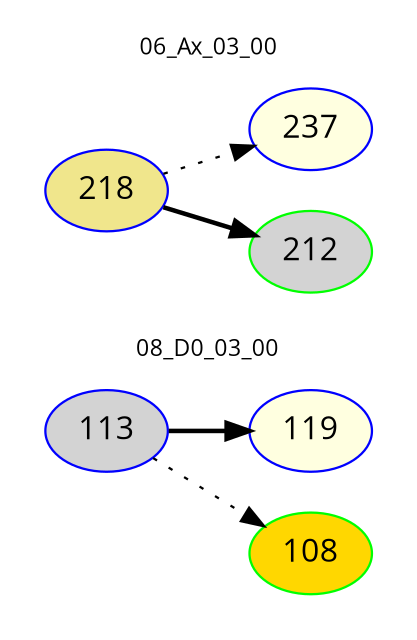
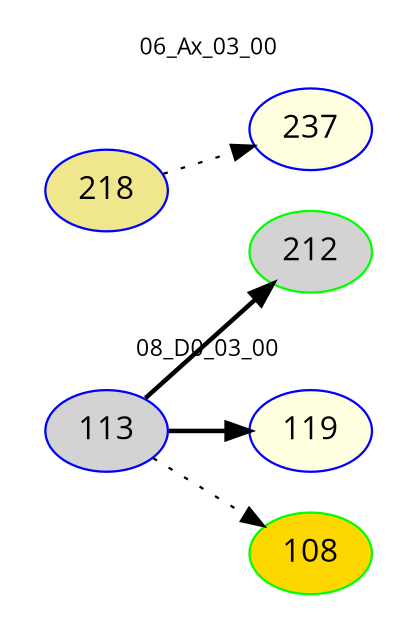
(198, 218) -> (201, 349)
